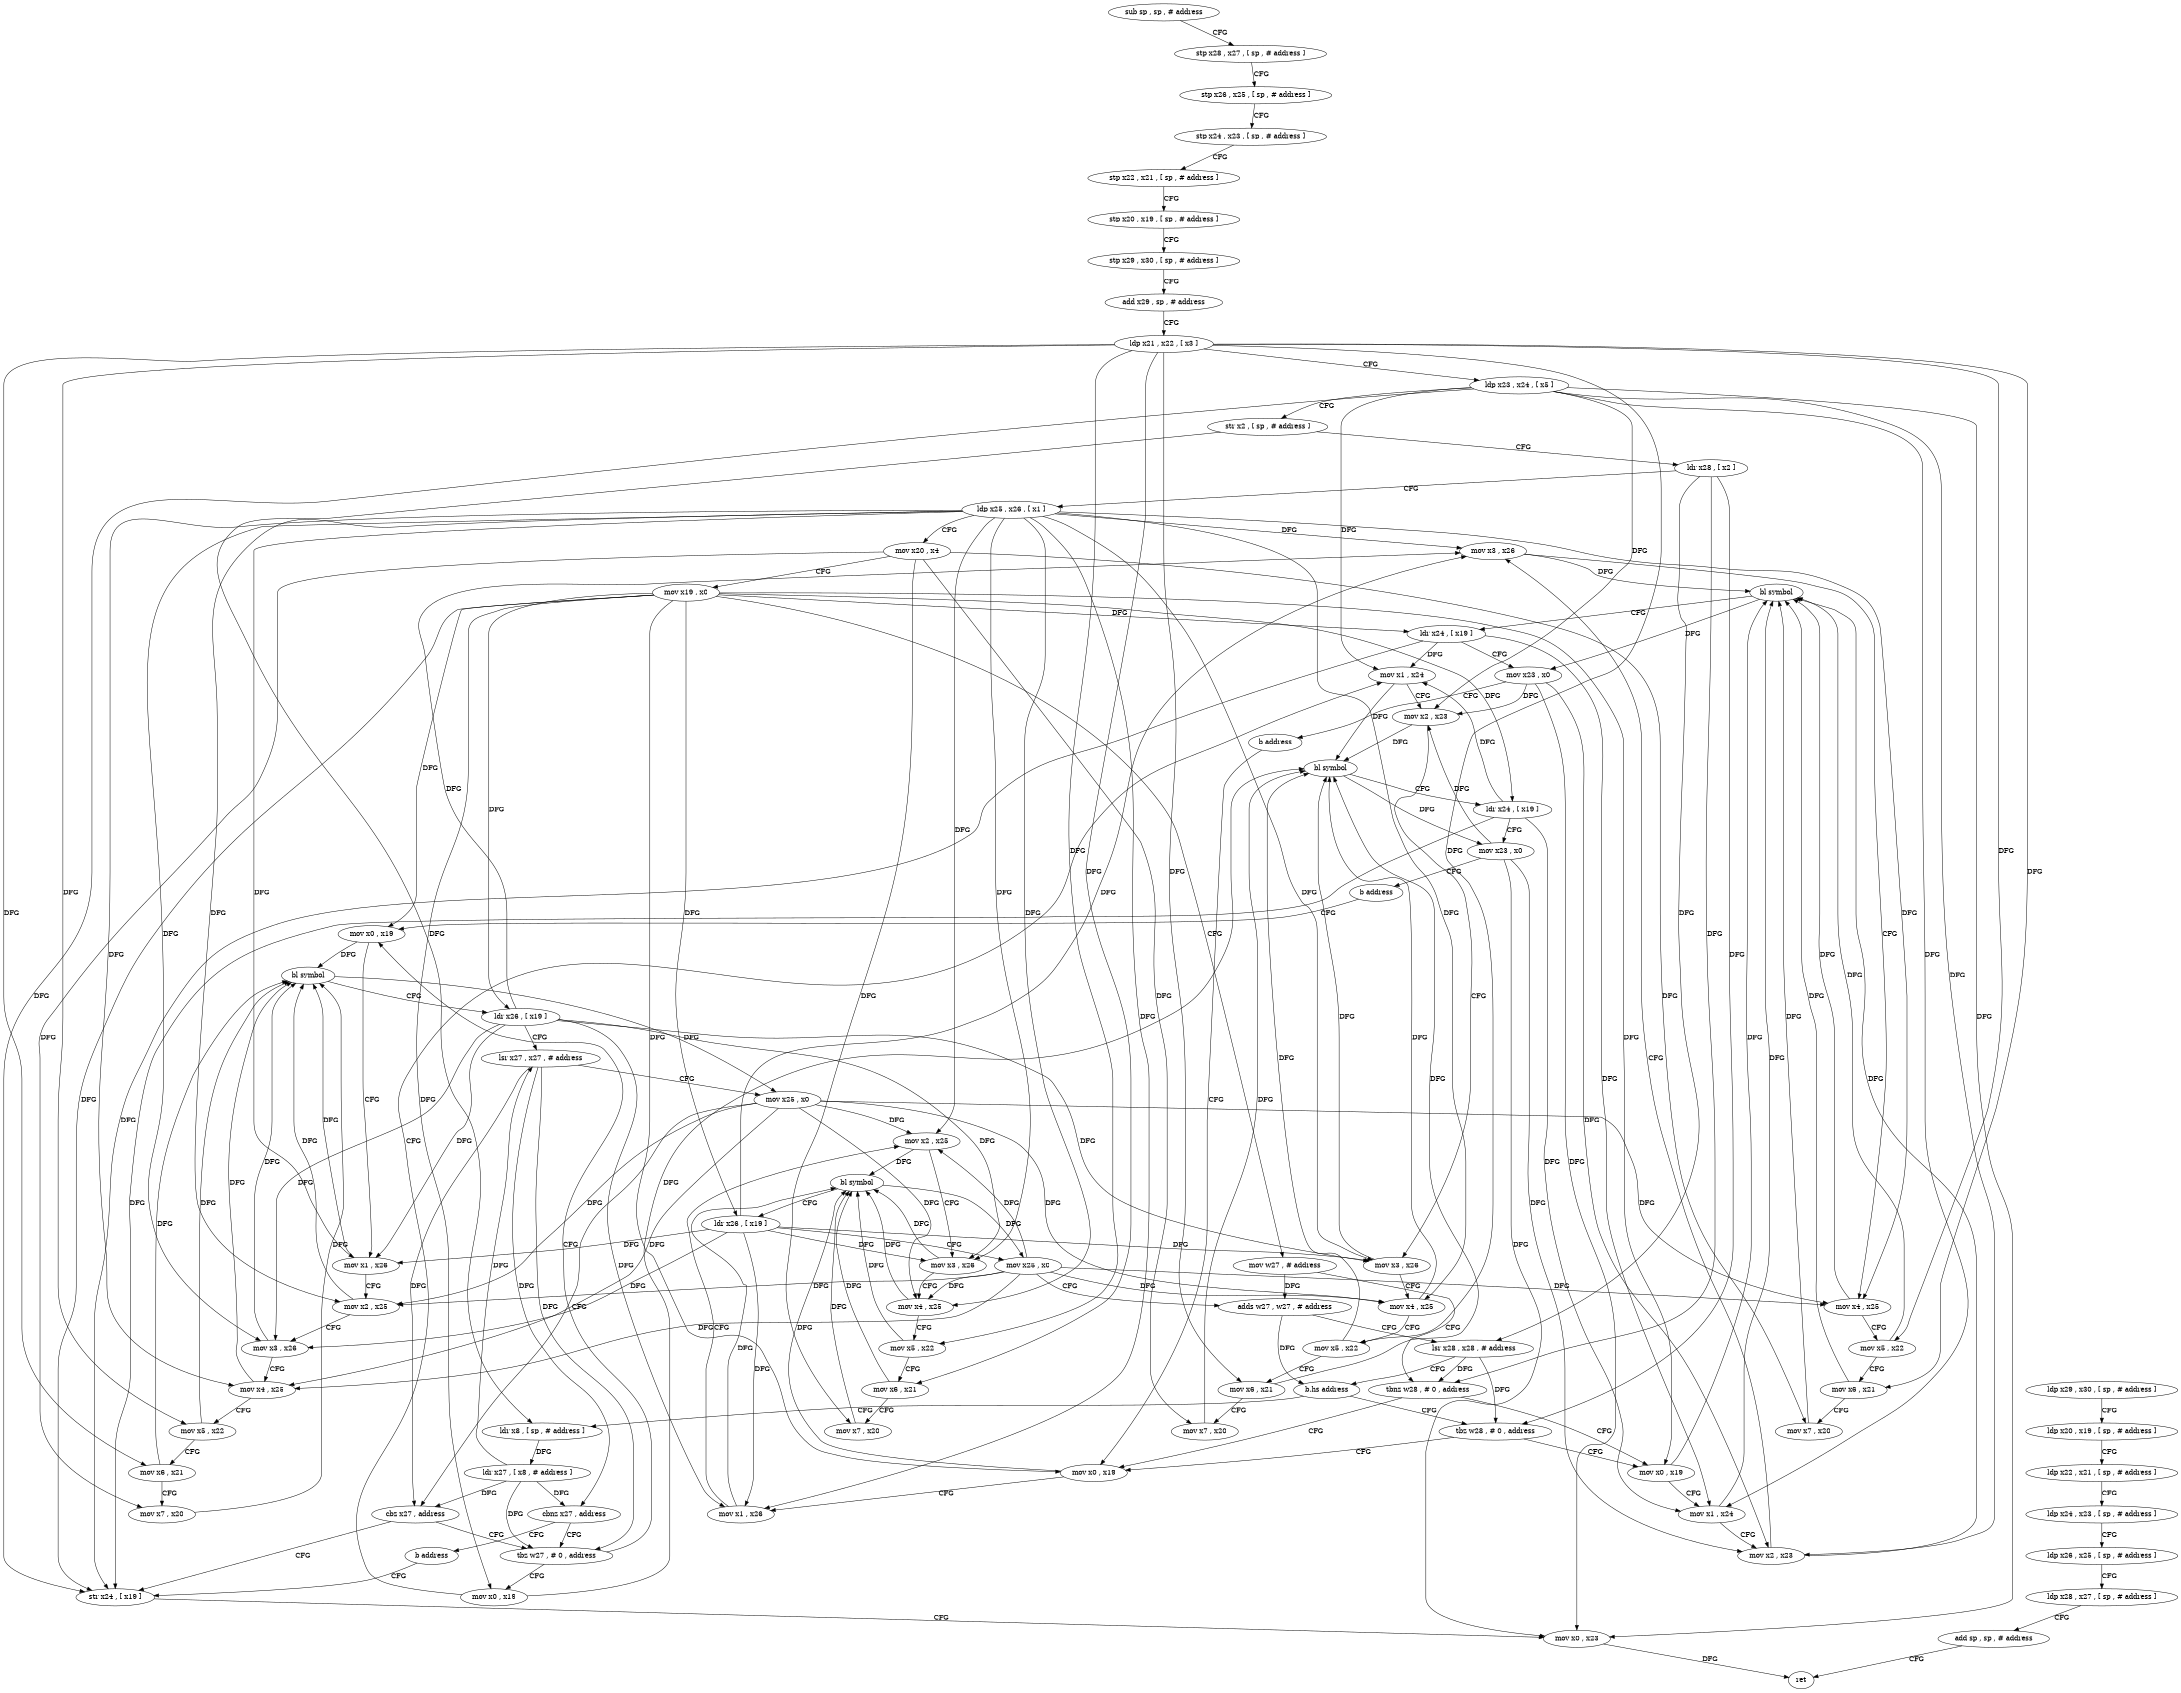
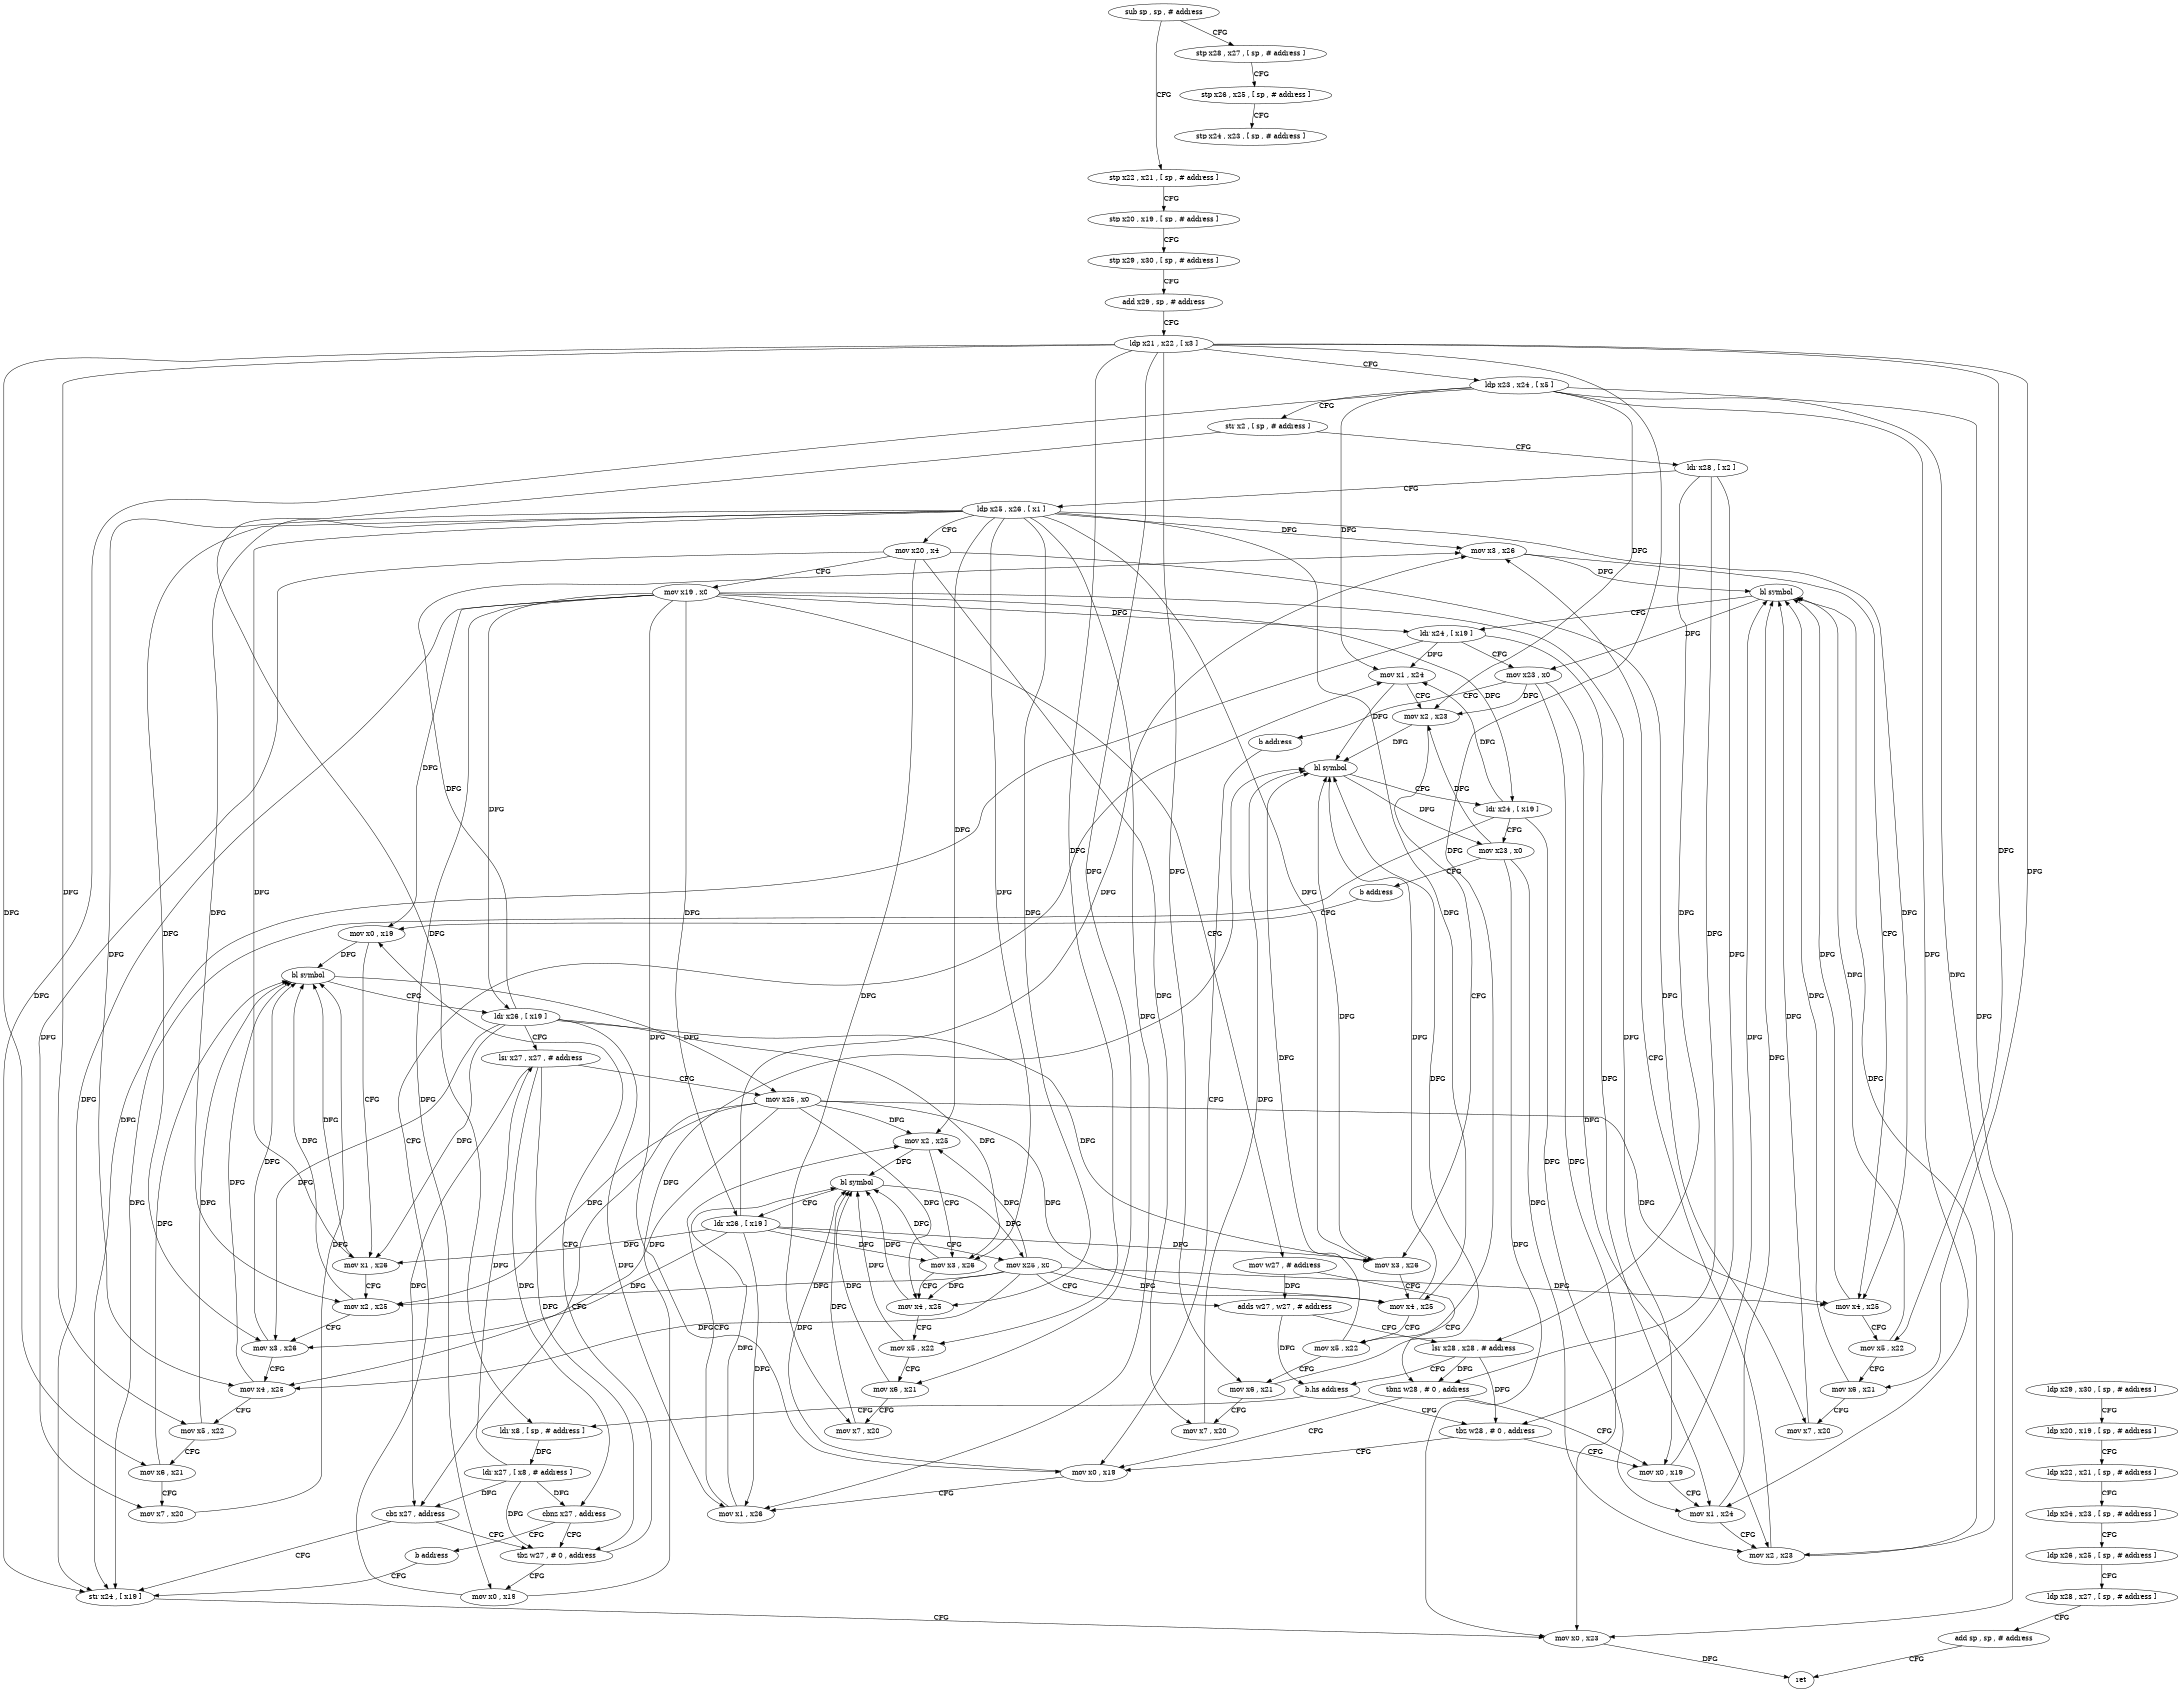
(1209, 156) -> (1156, 93)
